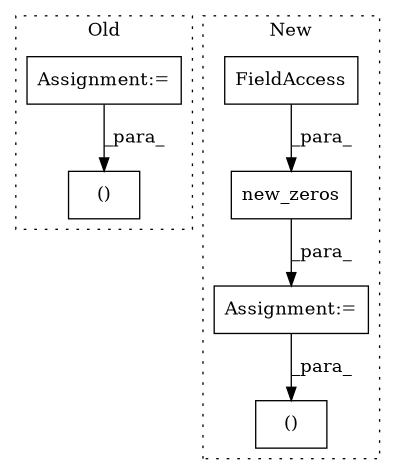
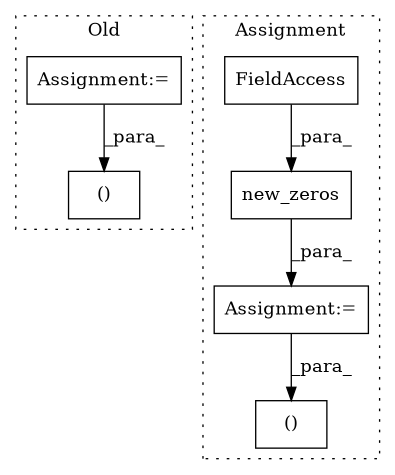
(291, 31) -> (291, 31)
